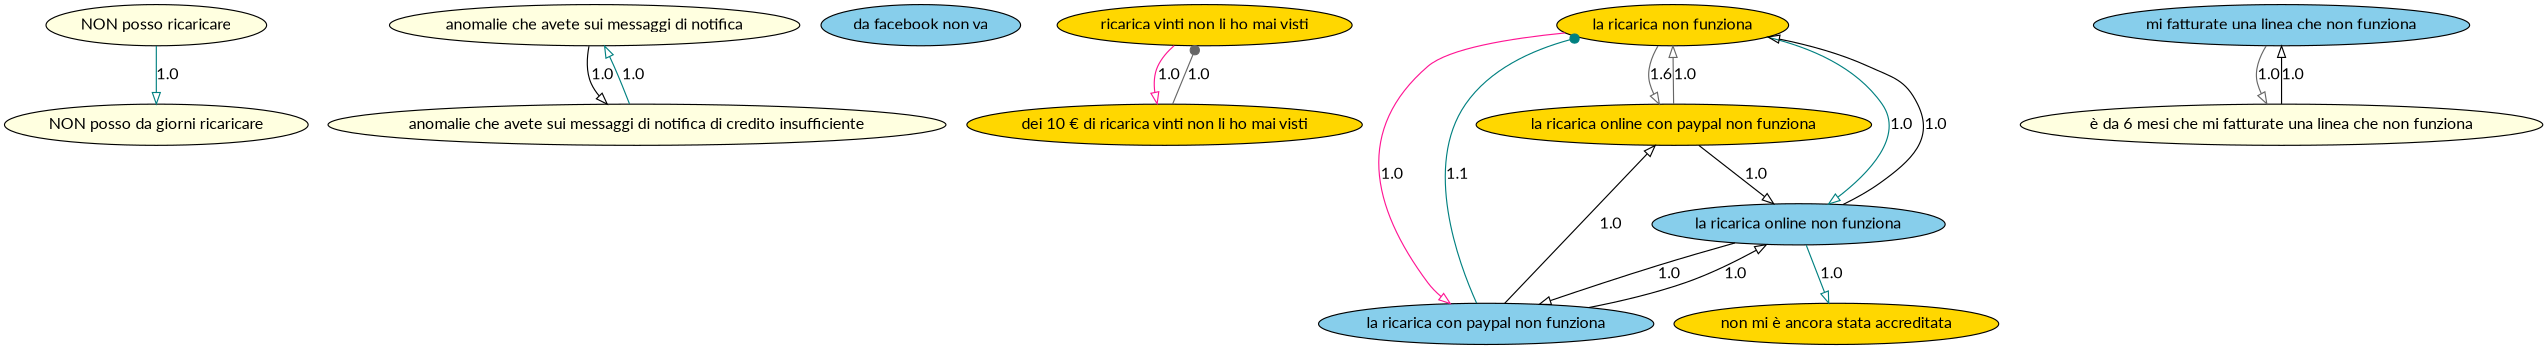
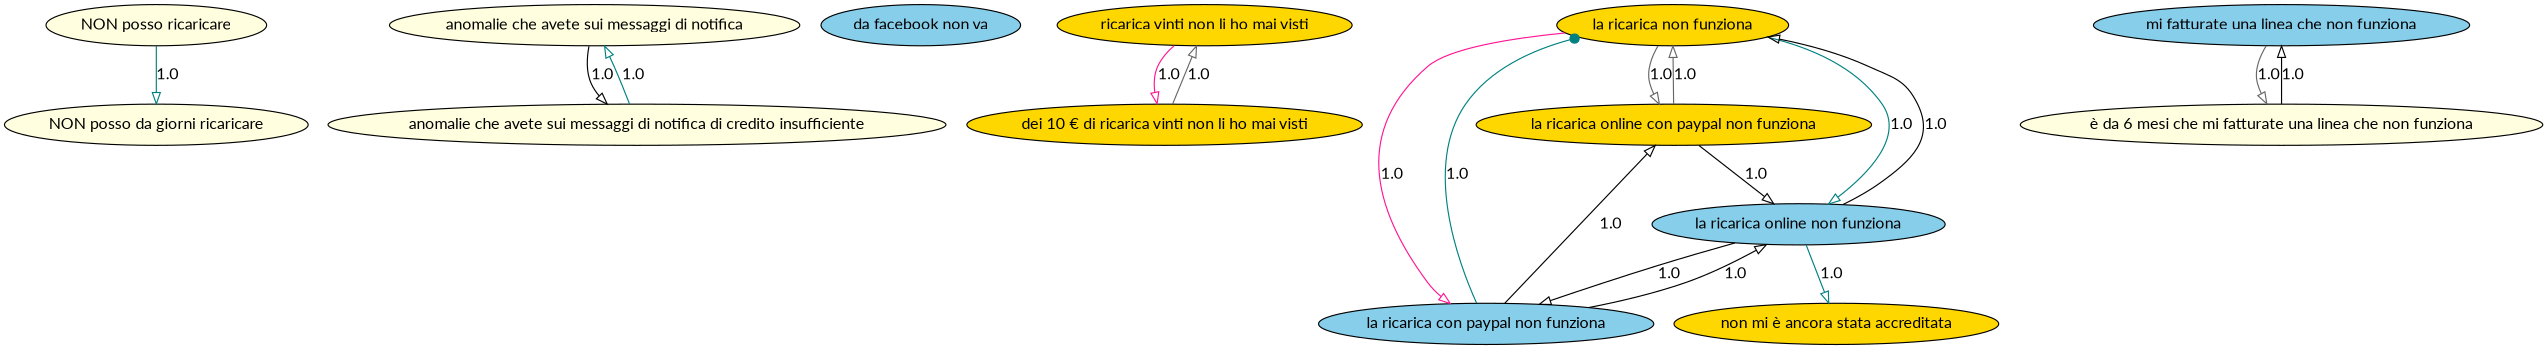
(1661, 75) -> (1661, 75)
(1183, 79) -> (1182, 80)
(1458, 175) -> (1458, 175)
